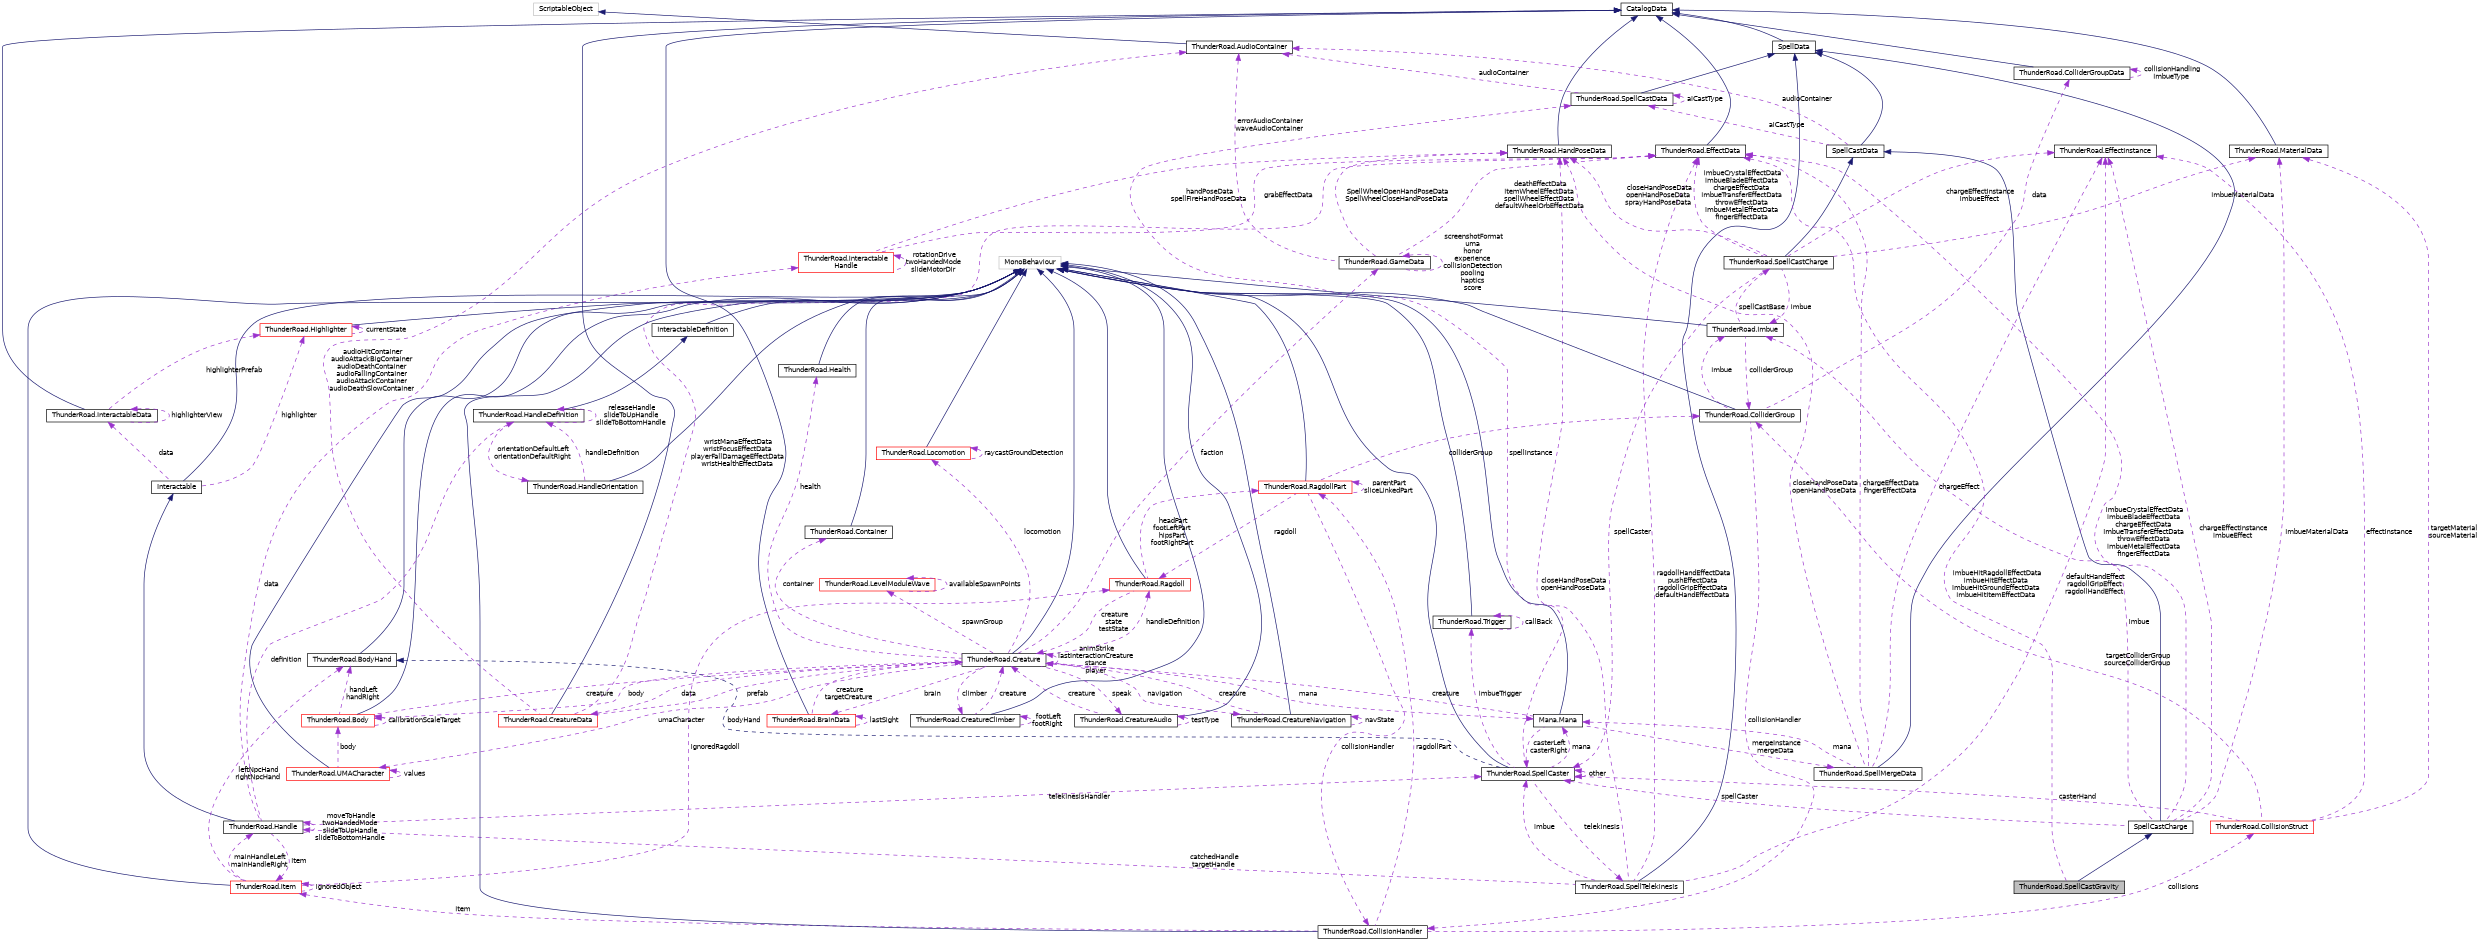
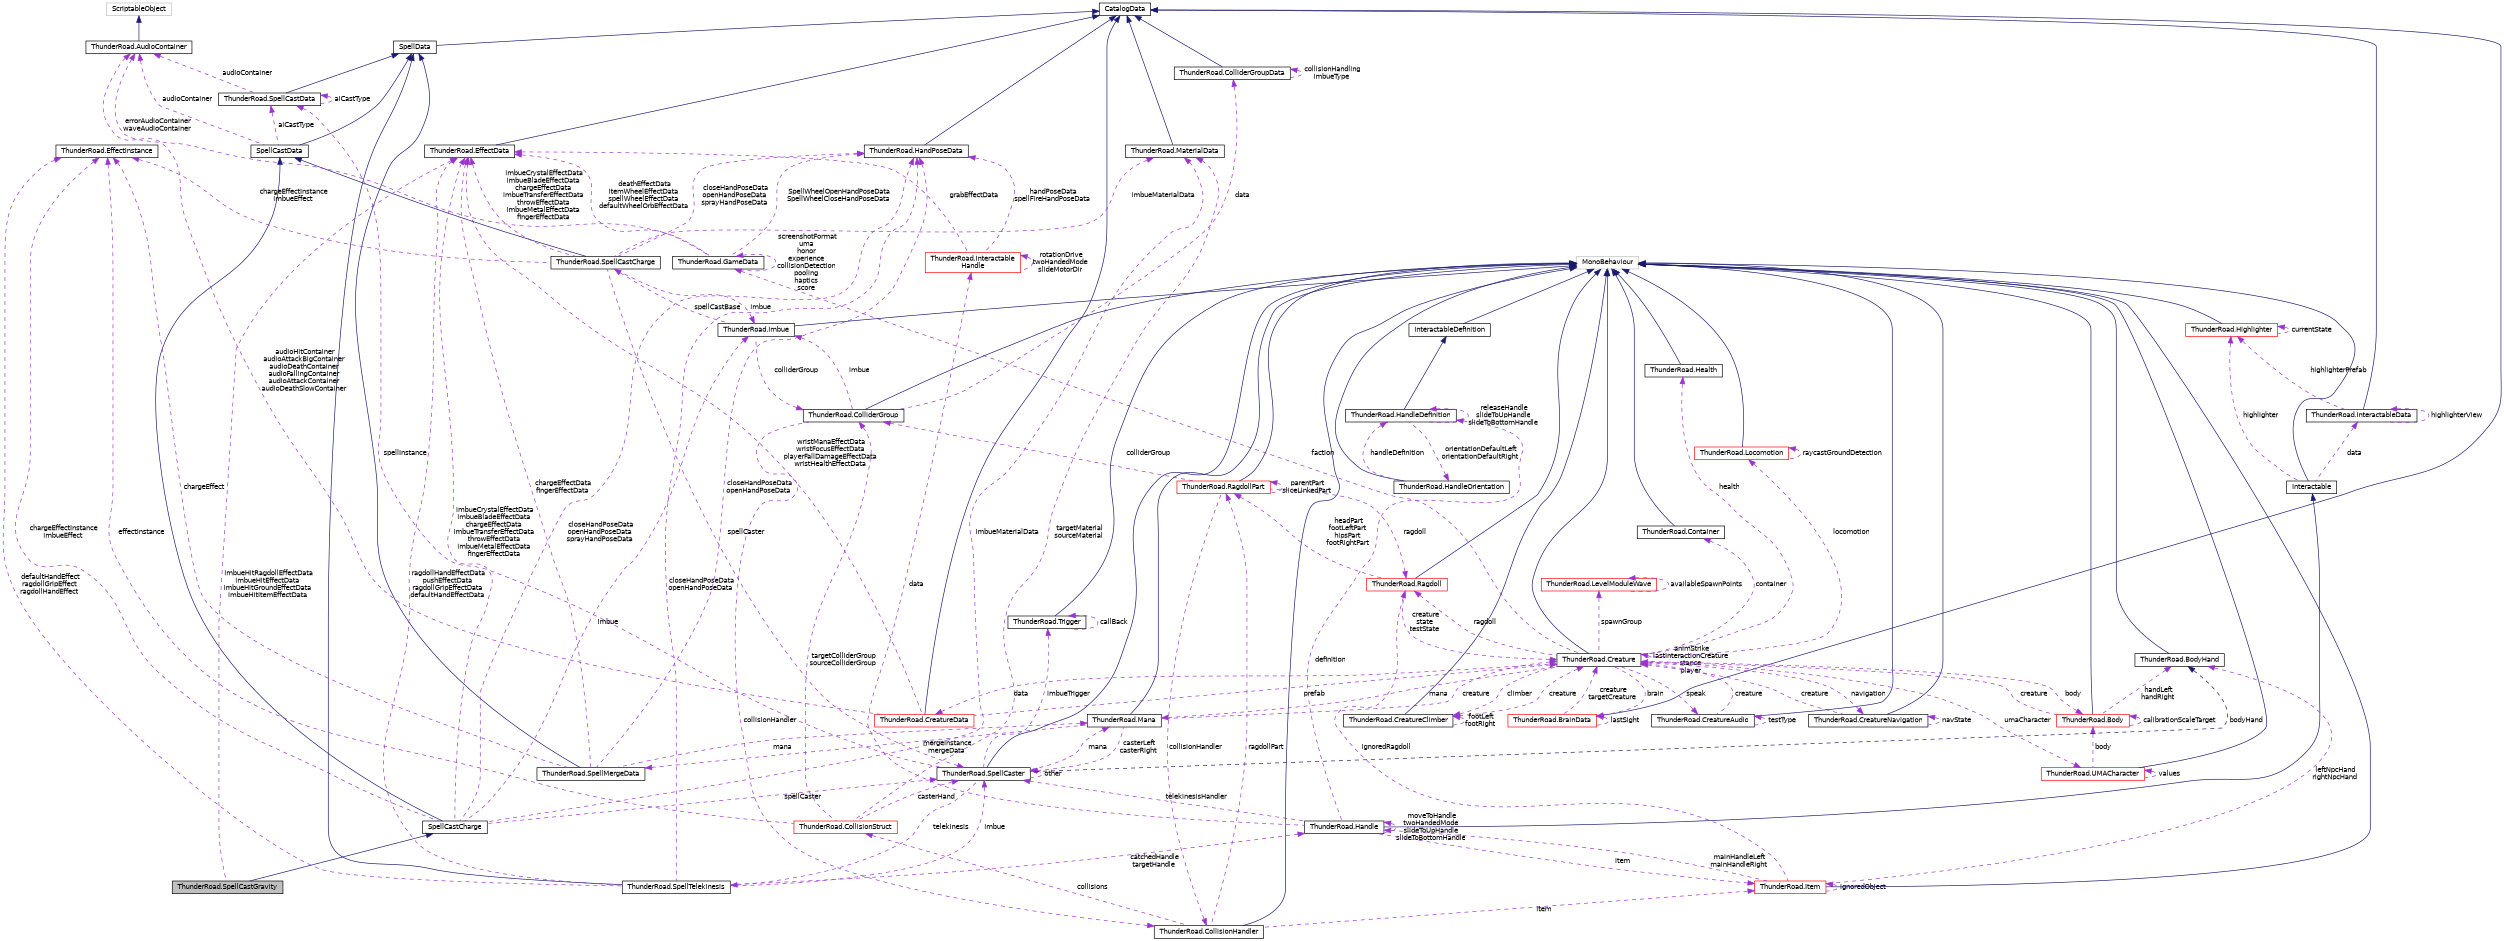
none -> (628, 421)
(1172, 622) -> (1484, 622)
(1558, 721) -> (1124, 721)
